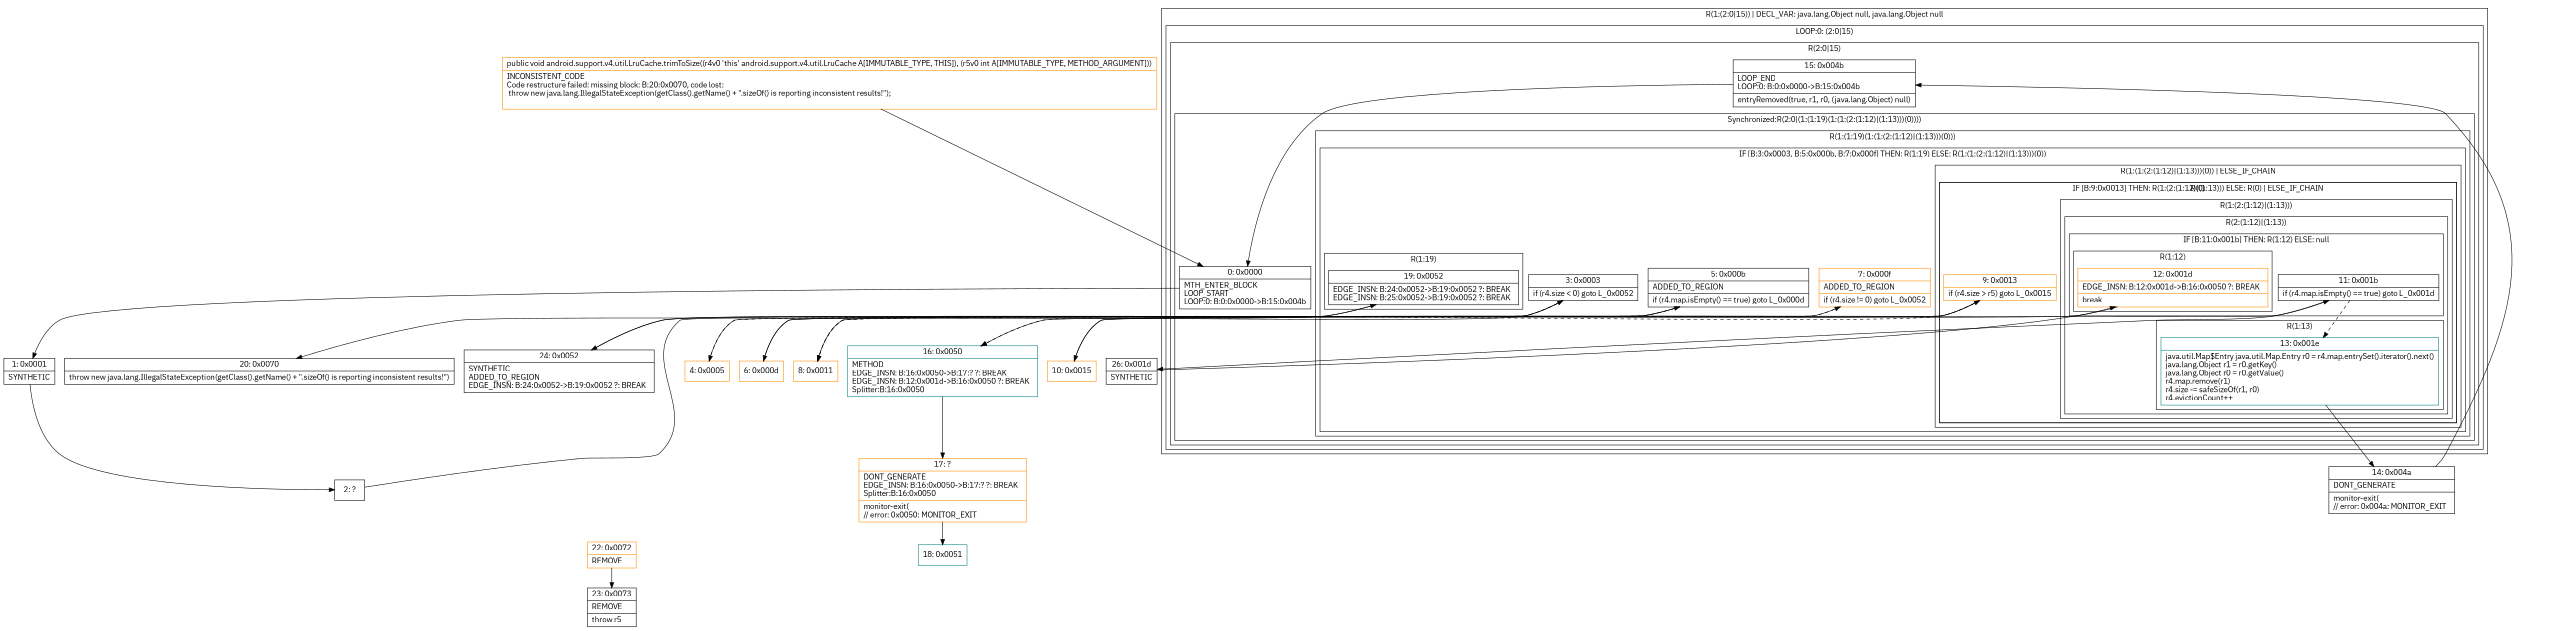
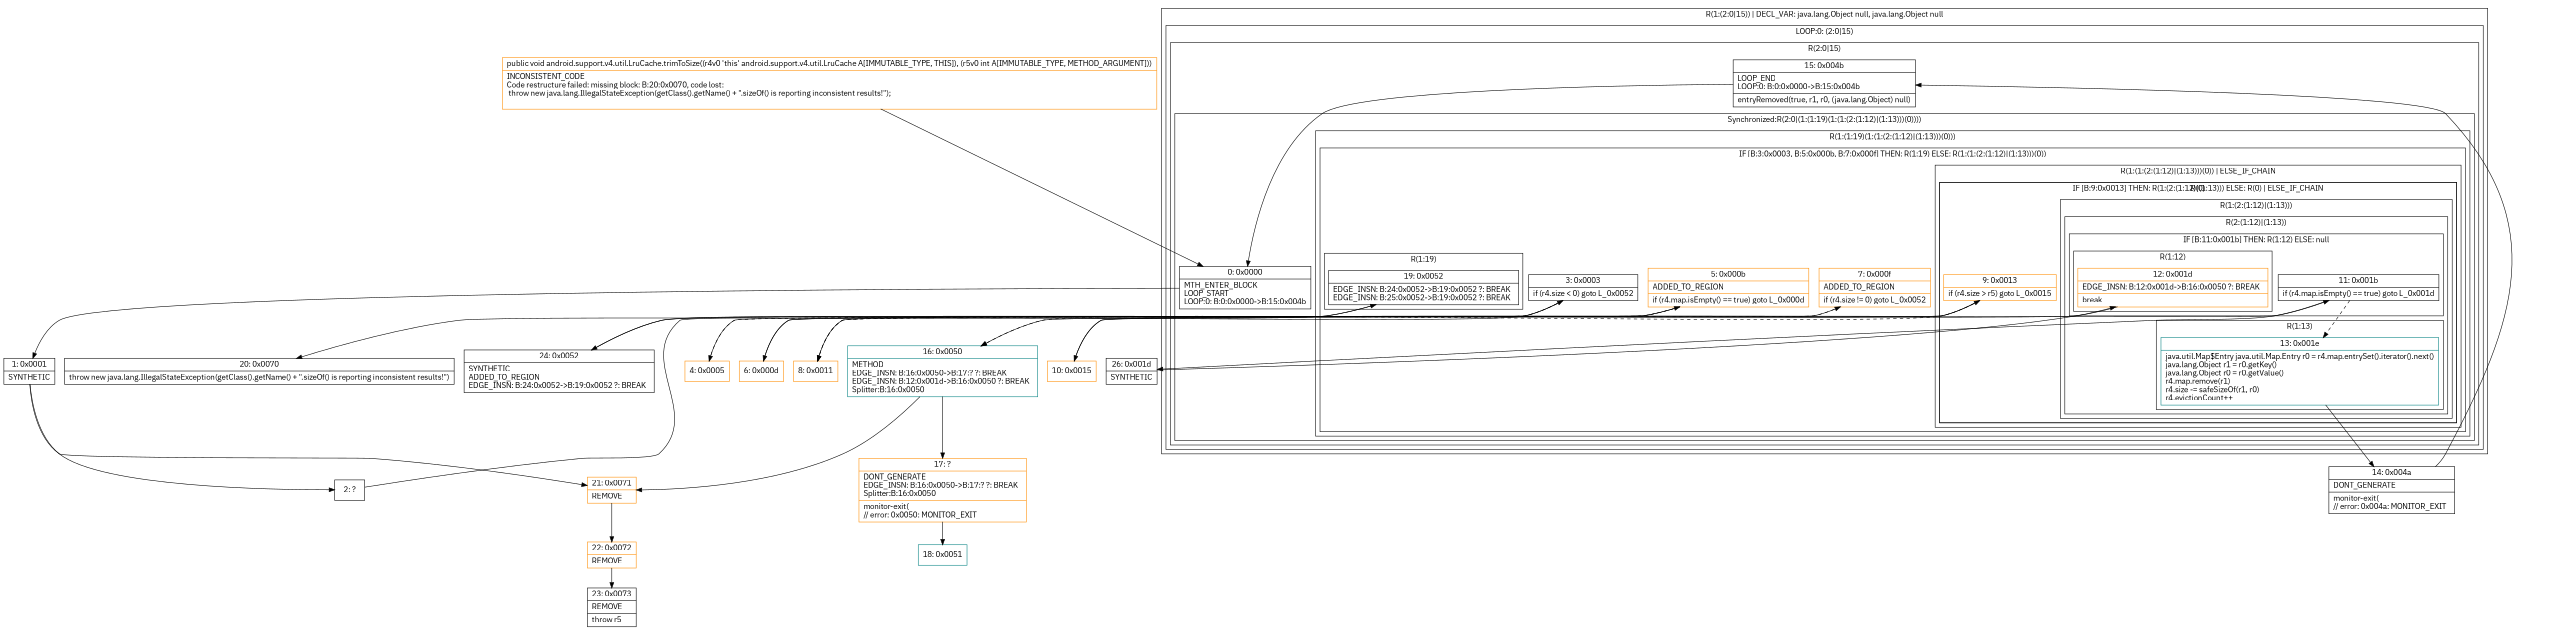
(1728, 288) -> (1728, 288)
none -> (612, 490)
